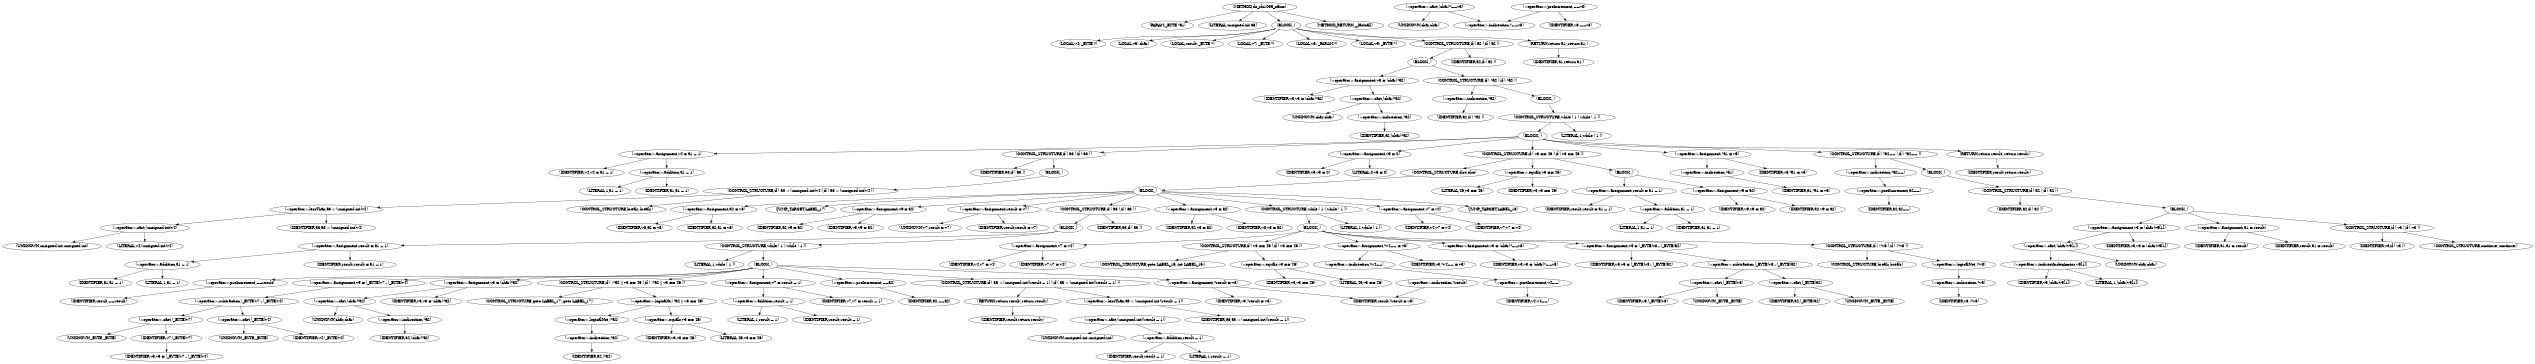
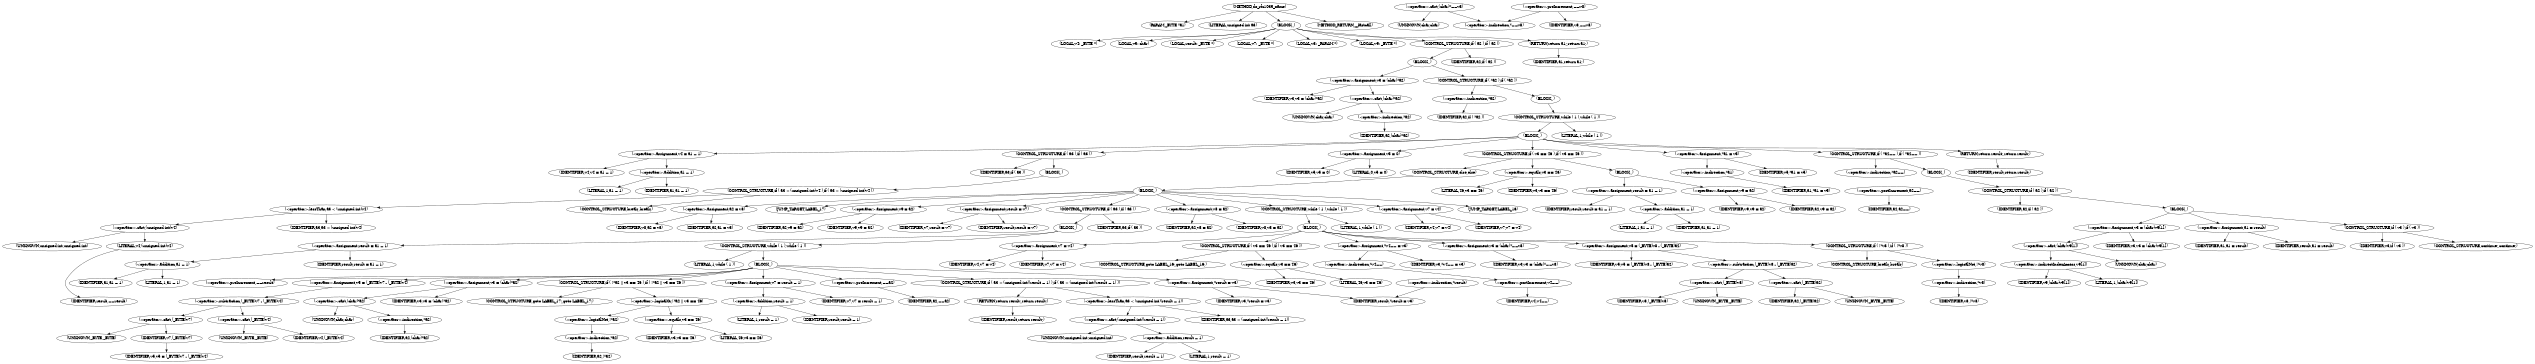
(1882, 181) -> none
(925, 228) -> (925, 228)
(1153, 265) -> (1153, 265)
(170, 292) -> (80, 266)
none -> (1130, 310)
